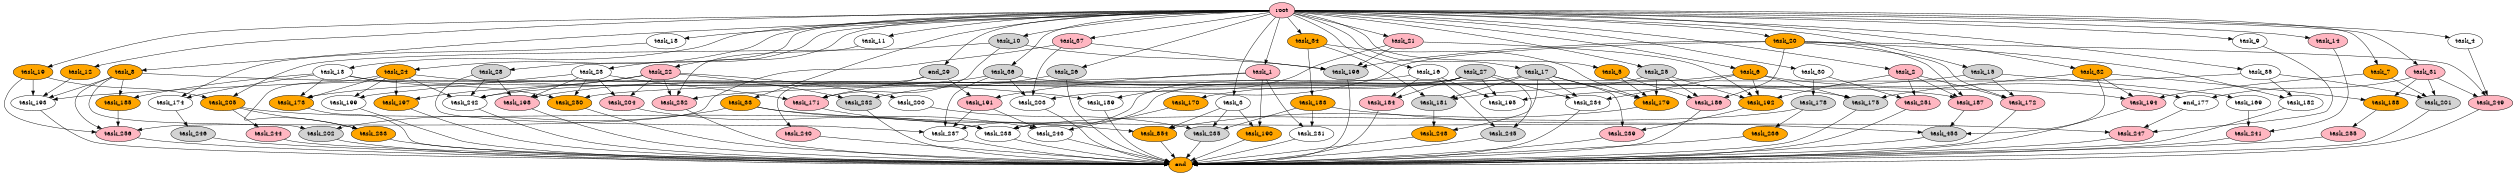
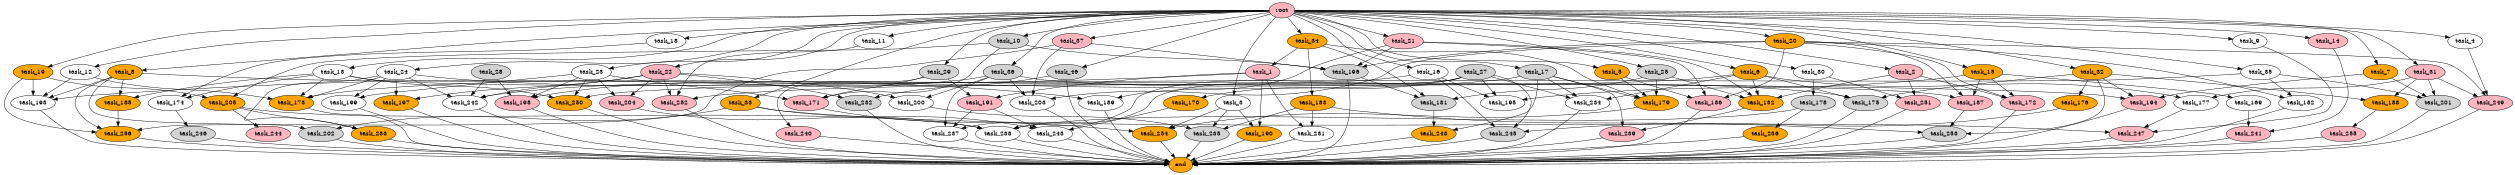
(793, 36) -> none
(1273, 39) -> (1287, 56)
(80, 72) -> (80, 72)
(396, 72) -> (396, 72)
(939, 72) -> (939, 72)
(1067, 72) -> (1067, 72)
(1983, 72) -> (1983, 72)
none -> (138, 86)
(1681, 86) -> (1570, 50)
(1935, 86) -> (1977, 85)
(1485, 88) -> (1396, 90)
none -> (950, 90)
(1382, 103) -> none
(1761, 103) -> (1761, 103)
none -> (2075, 103)
(2196, 103) -> (2196, 103)
(663, 124) -> none
(118, 134) -> (118, 134)
(1155, 134) -> (1155, 134)
(1944, 134) -> (1944, 134)
(724, 157) -> none
